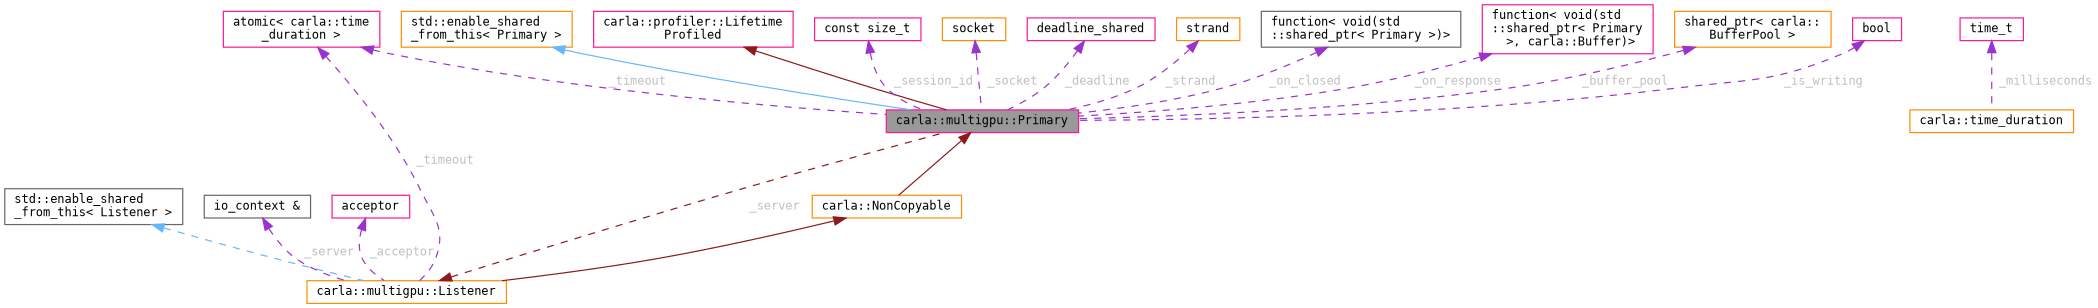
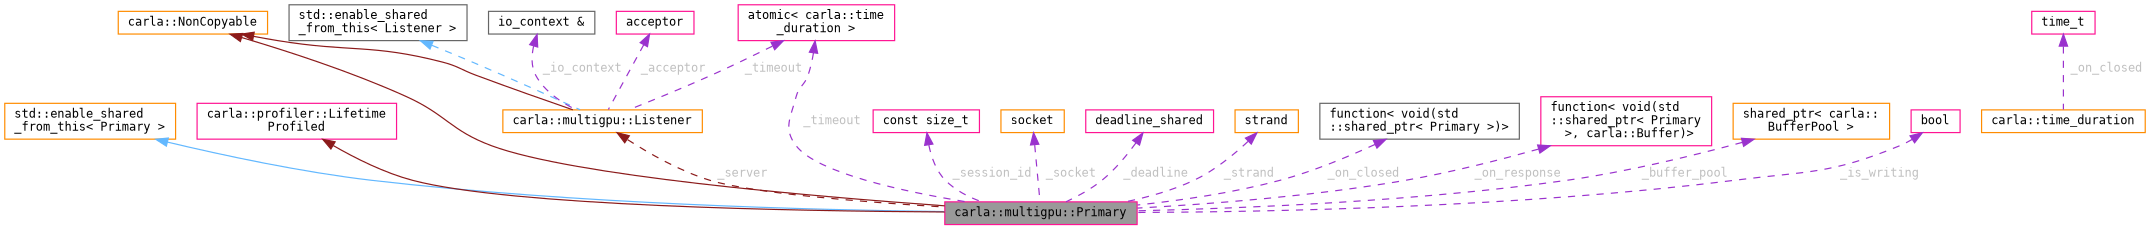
(2042, 82) -> (2103, 69)
(930, 168) -> (581, 167)
(326, 253) -> (579, 69)
